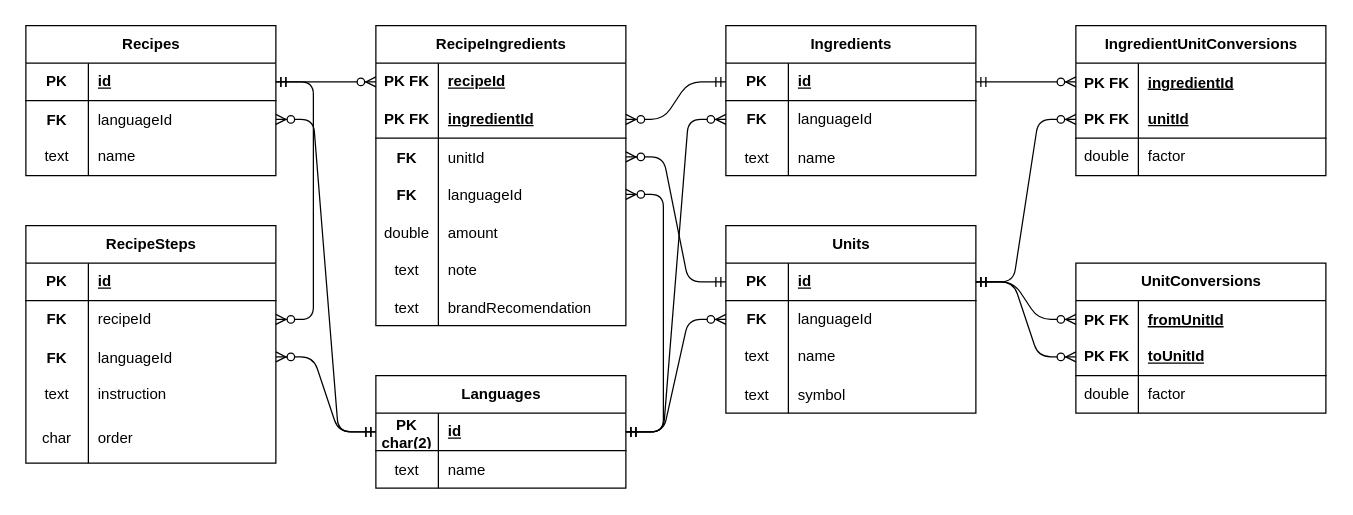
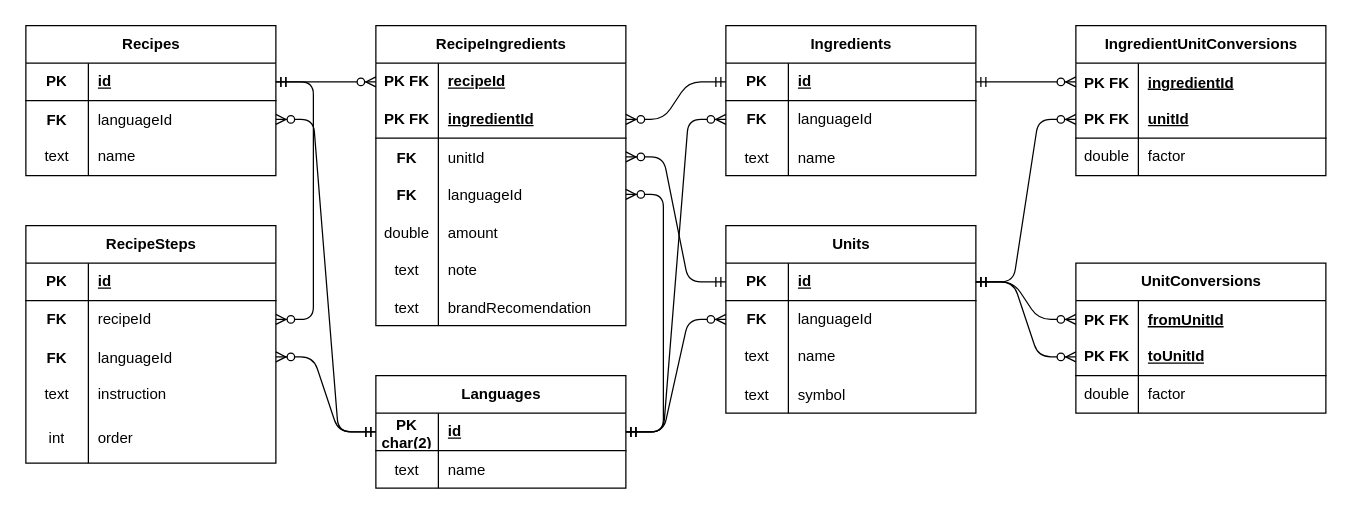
(57, 438) -> (57, 438)
